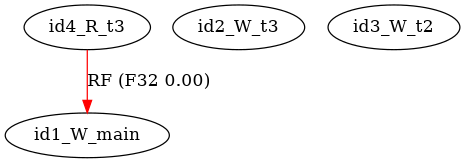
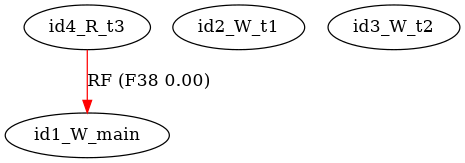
(239, 27) -> (239, 27)
(149, 81) -> (149, 81)
